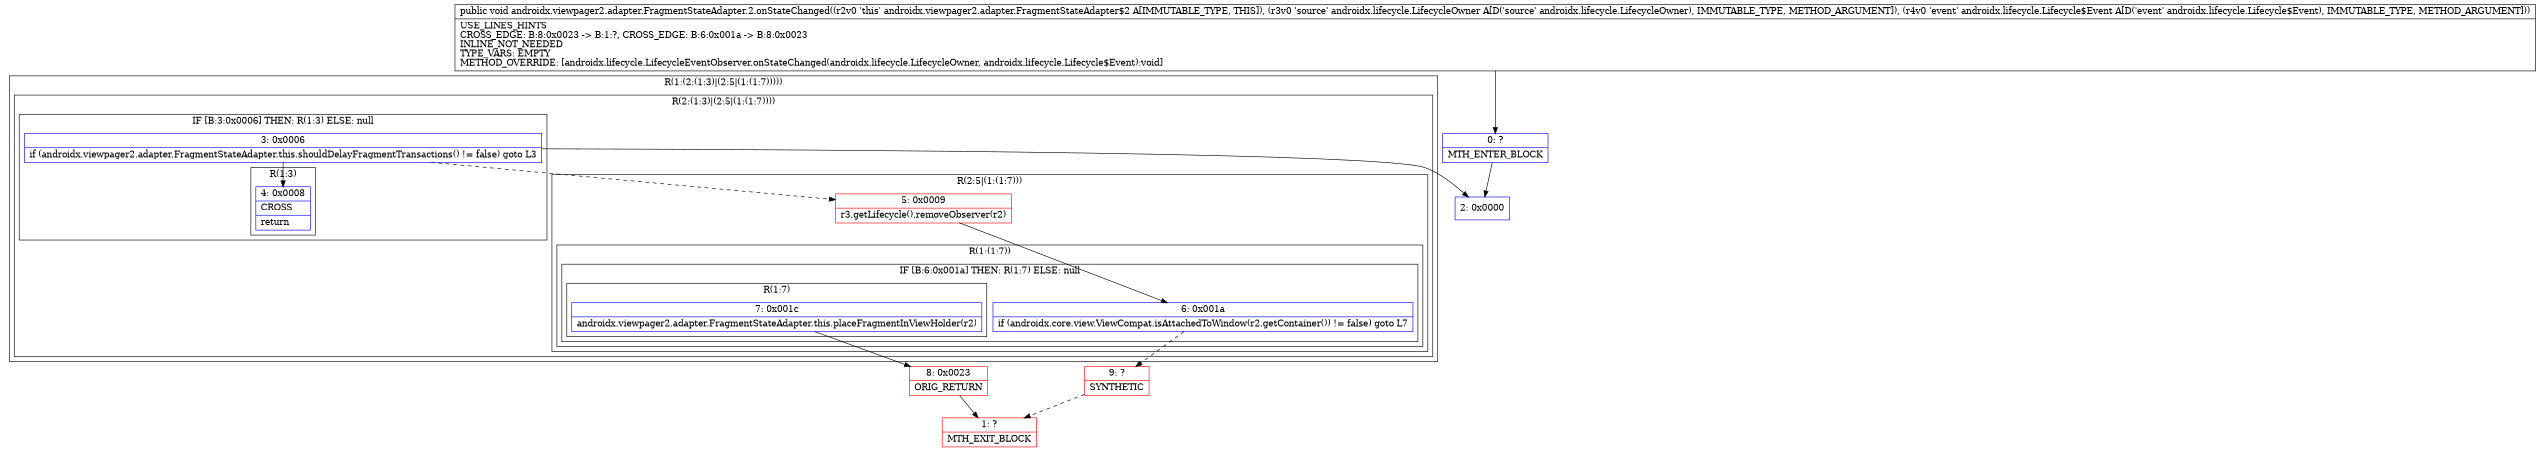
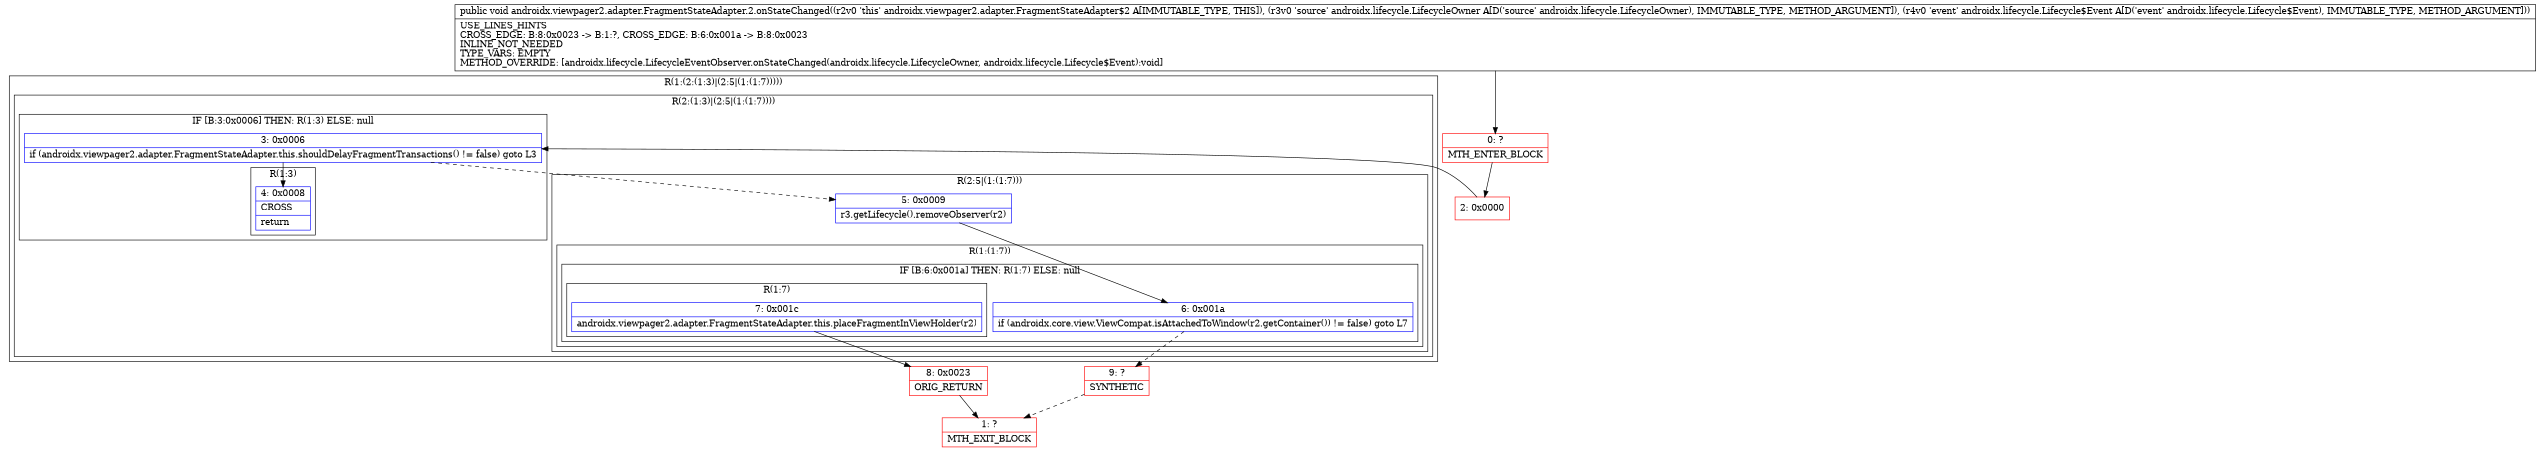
(1495, 148) -> (1495, 148)
(1007, 152) -> (1018, 152)
(924, 208) -> (924, 208)
(1482, 208) -> (1482, 208)
